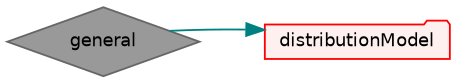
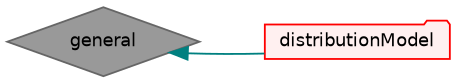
(208, 30) -> (226, 54)
